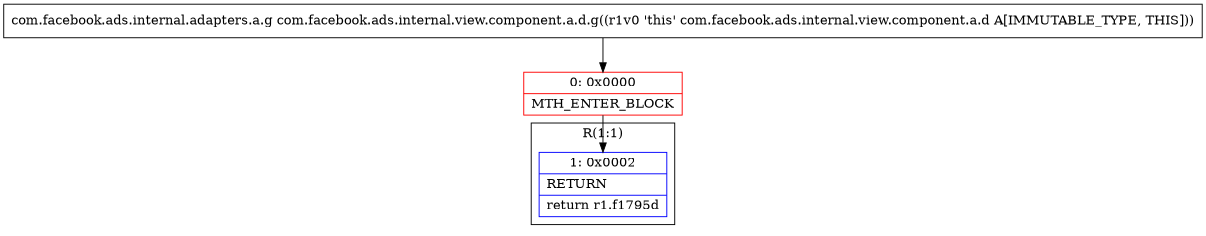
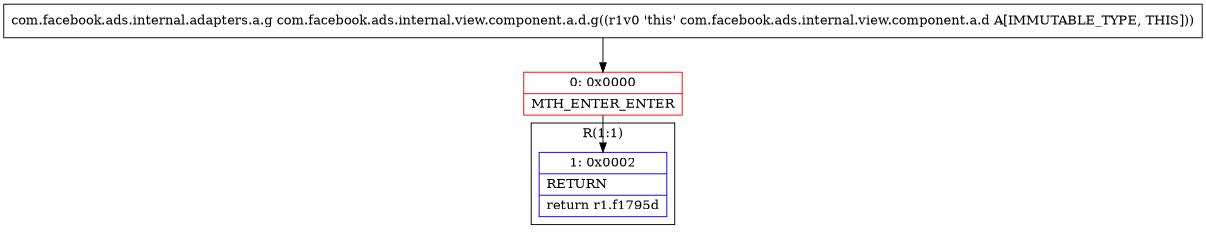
(603, 104) -> (603, 104)
